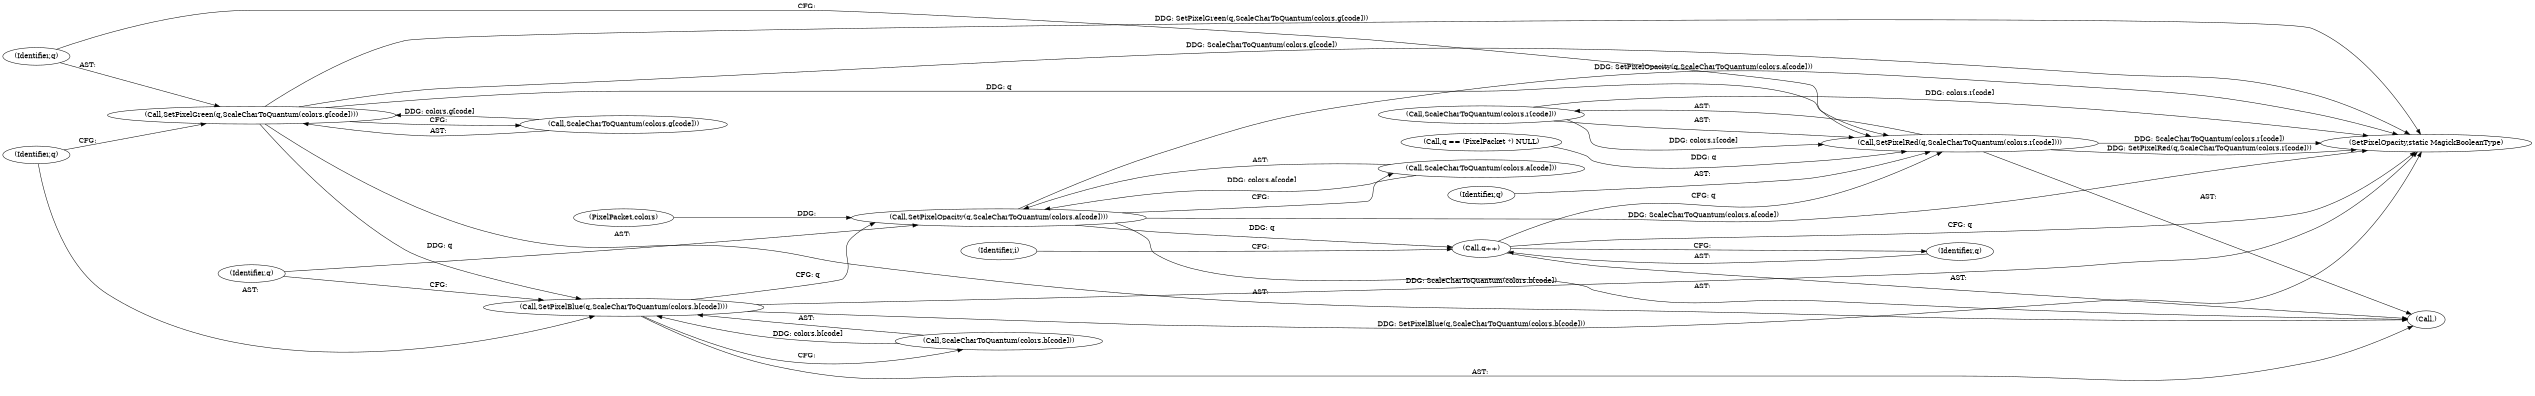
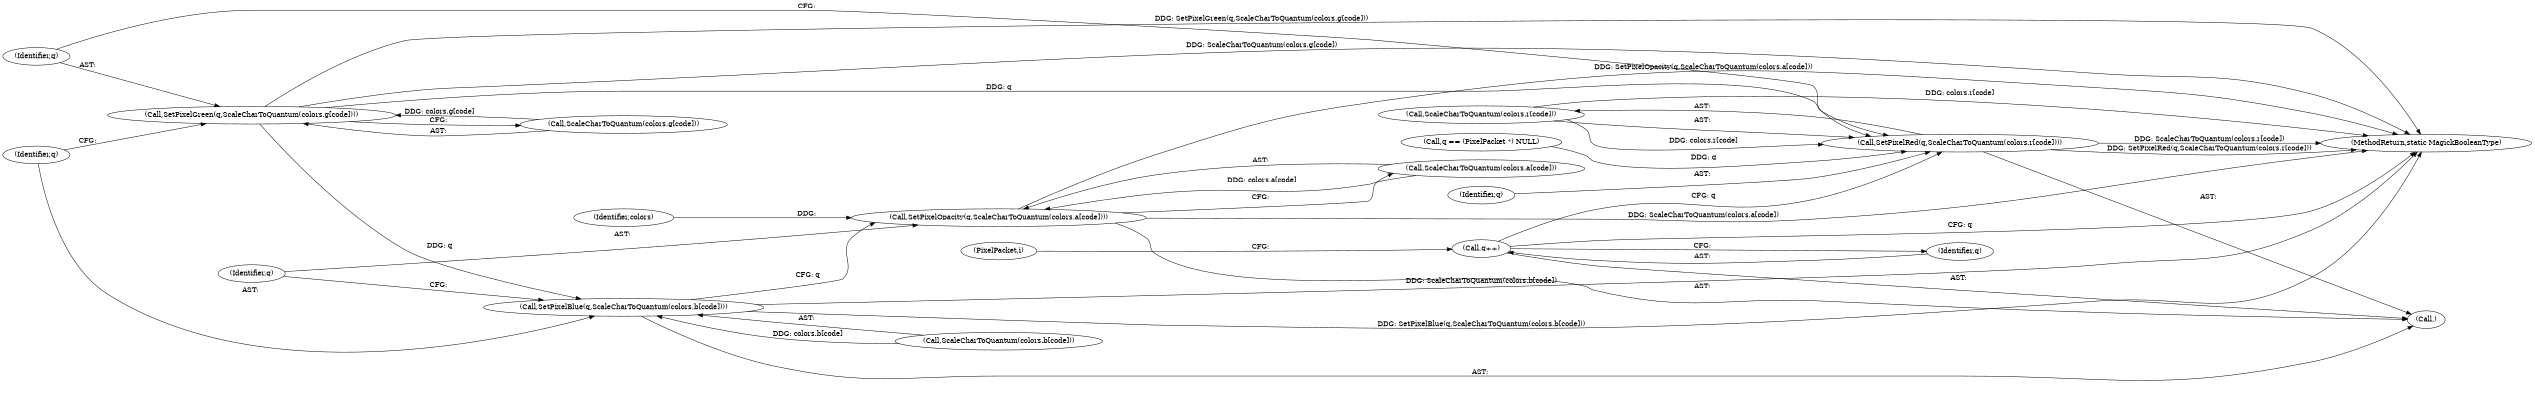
(2426, 143) -> (2426, 143)
(624, 218) -> (624, 218)
(1261, 238) -> none
(999, 251) -> (999, 251)
(1319, 305) -> none
(797, 362) -> none
